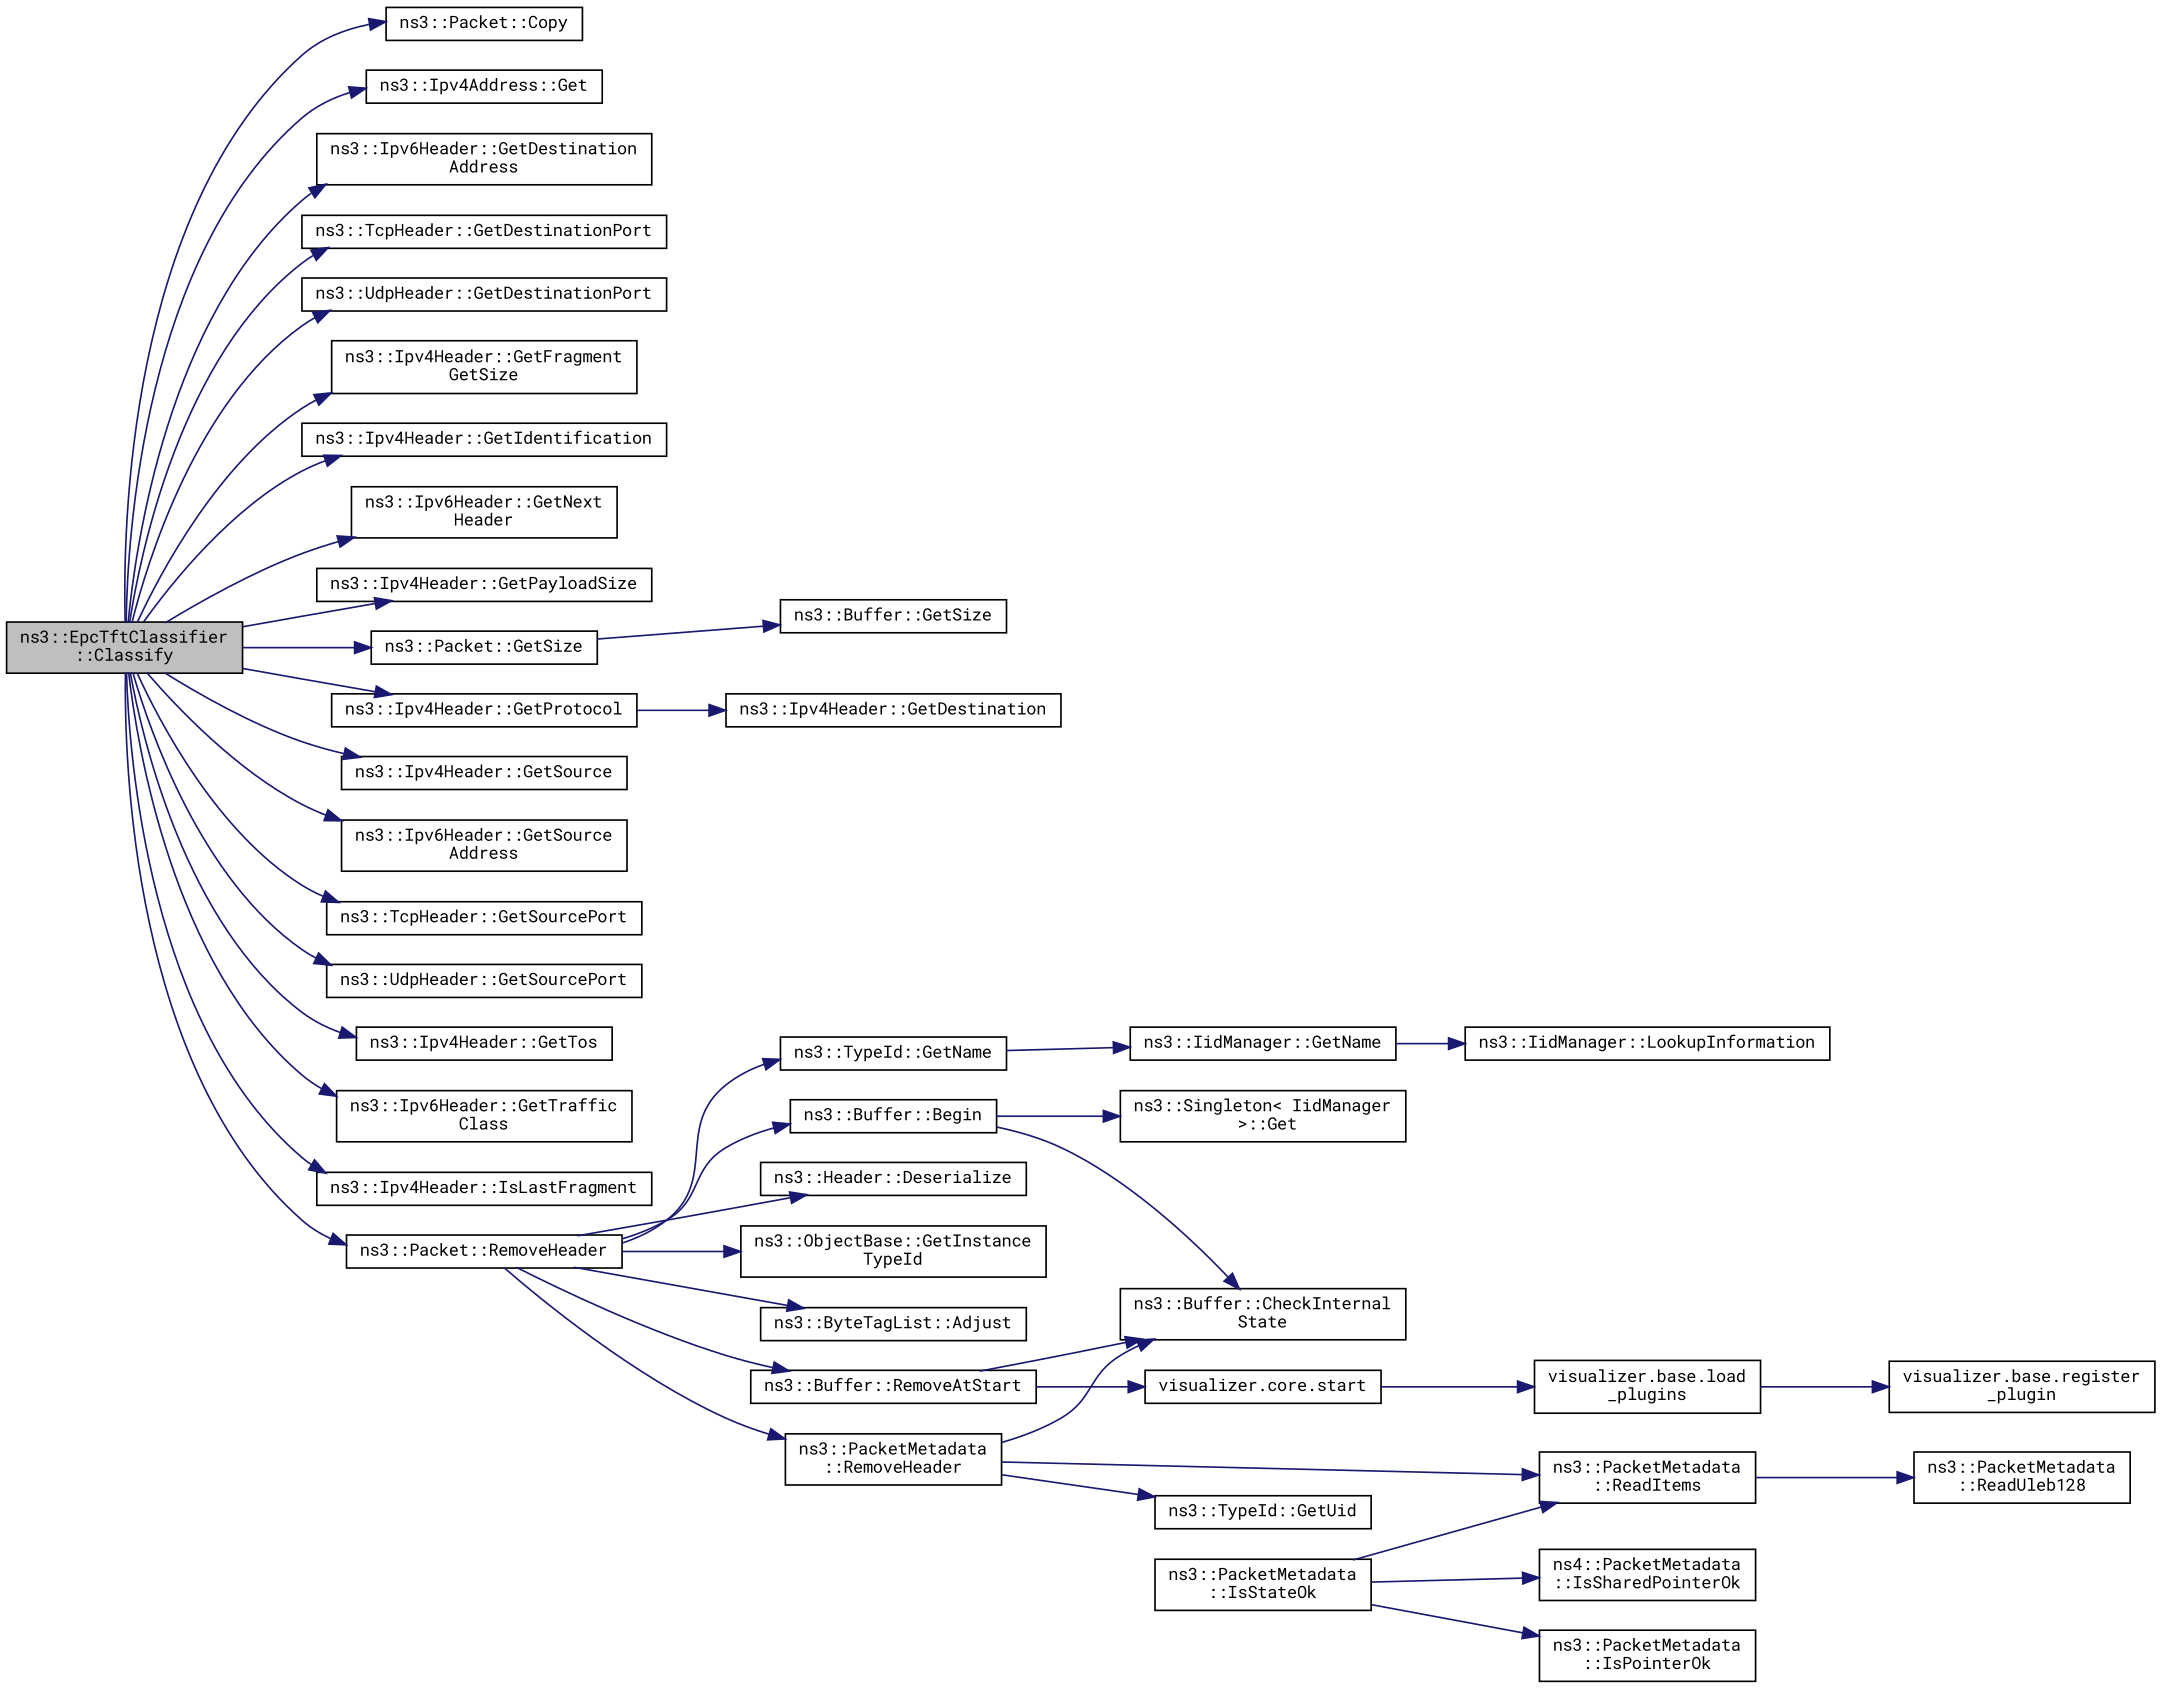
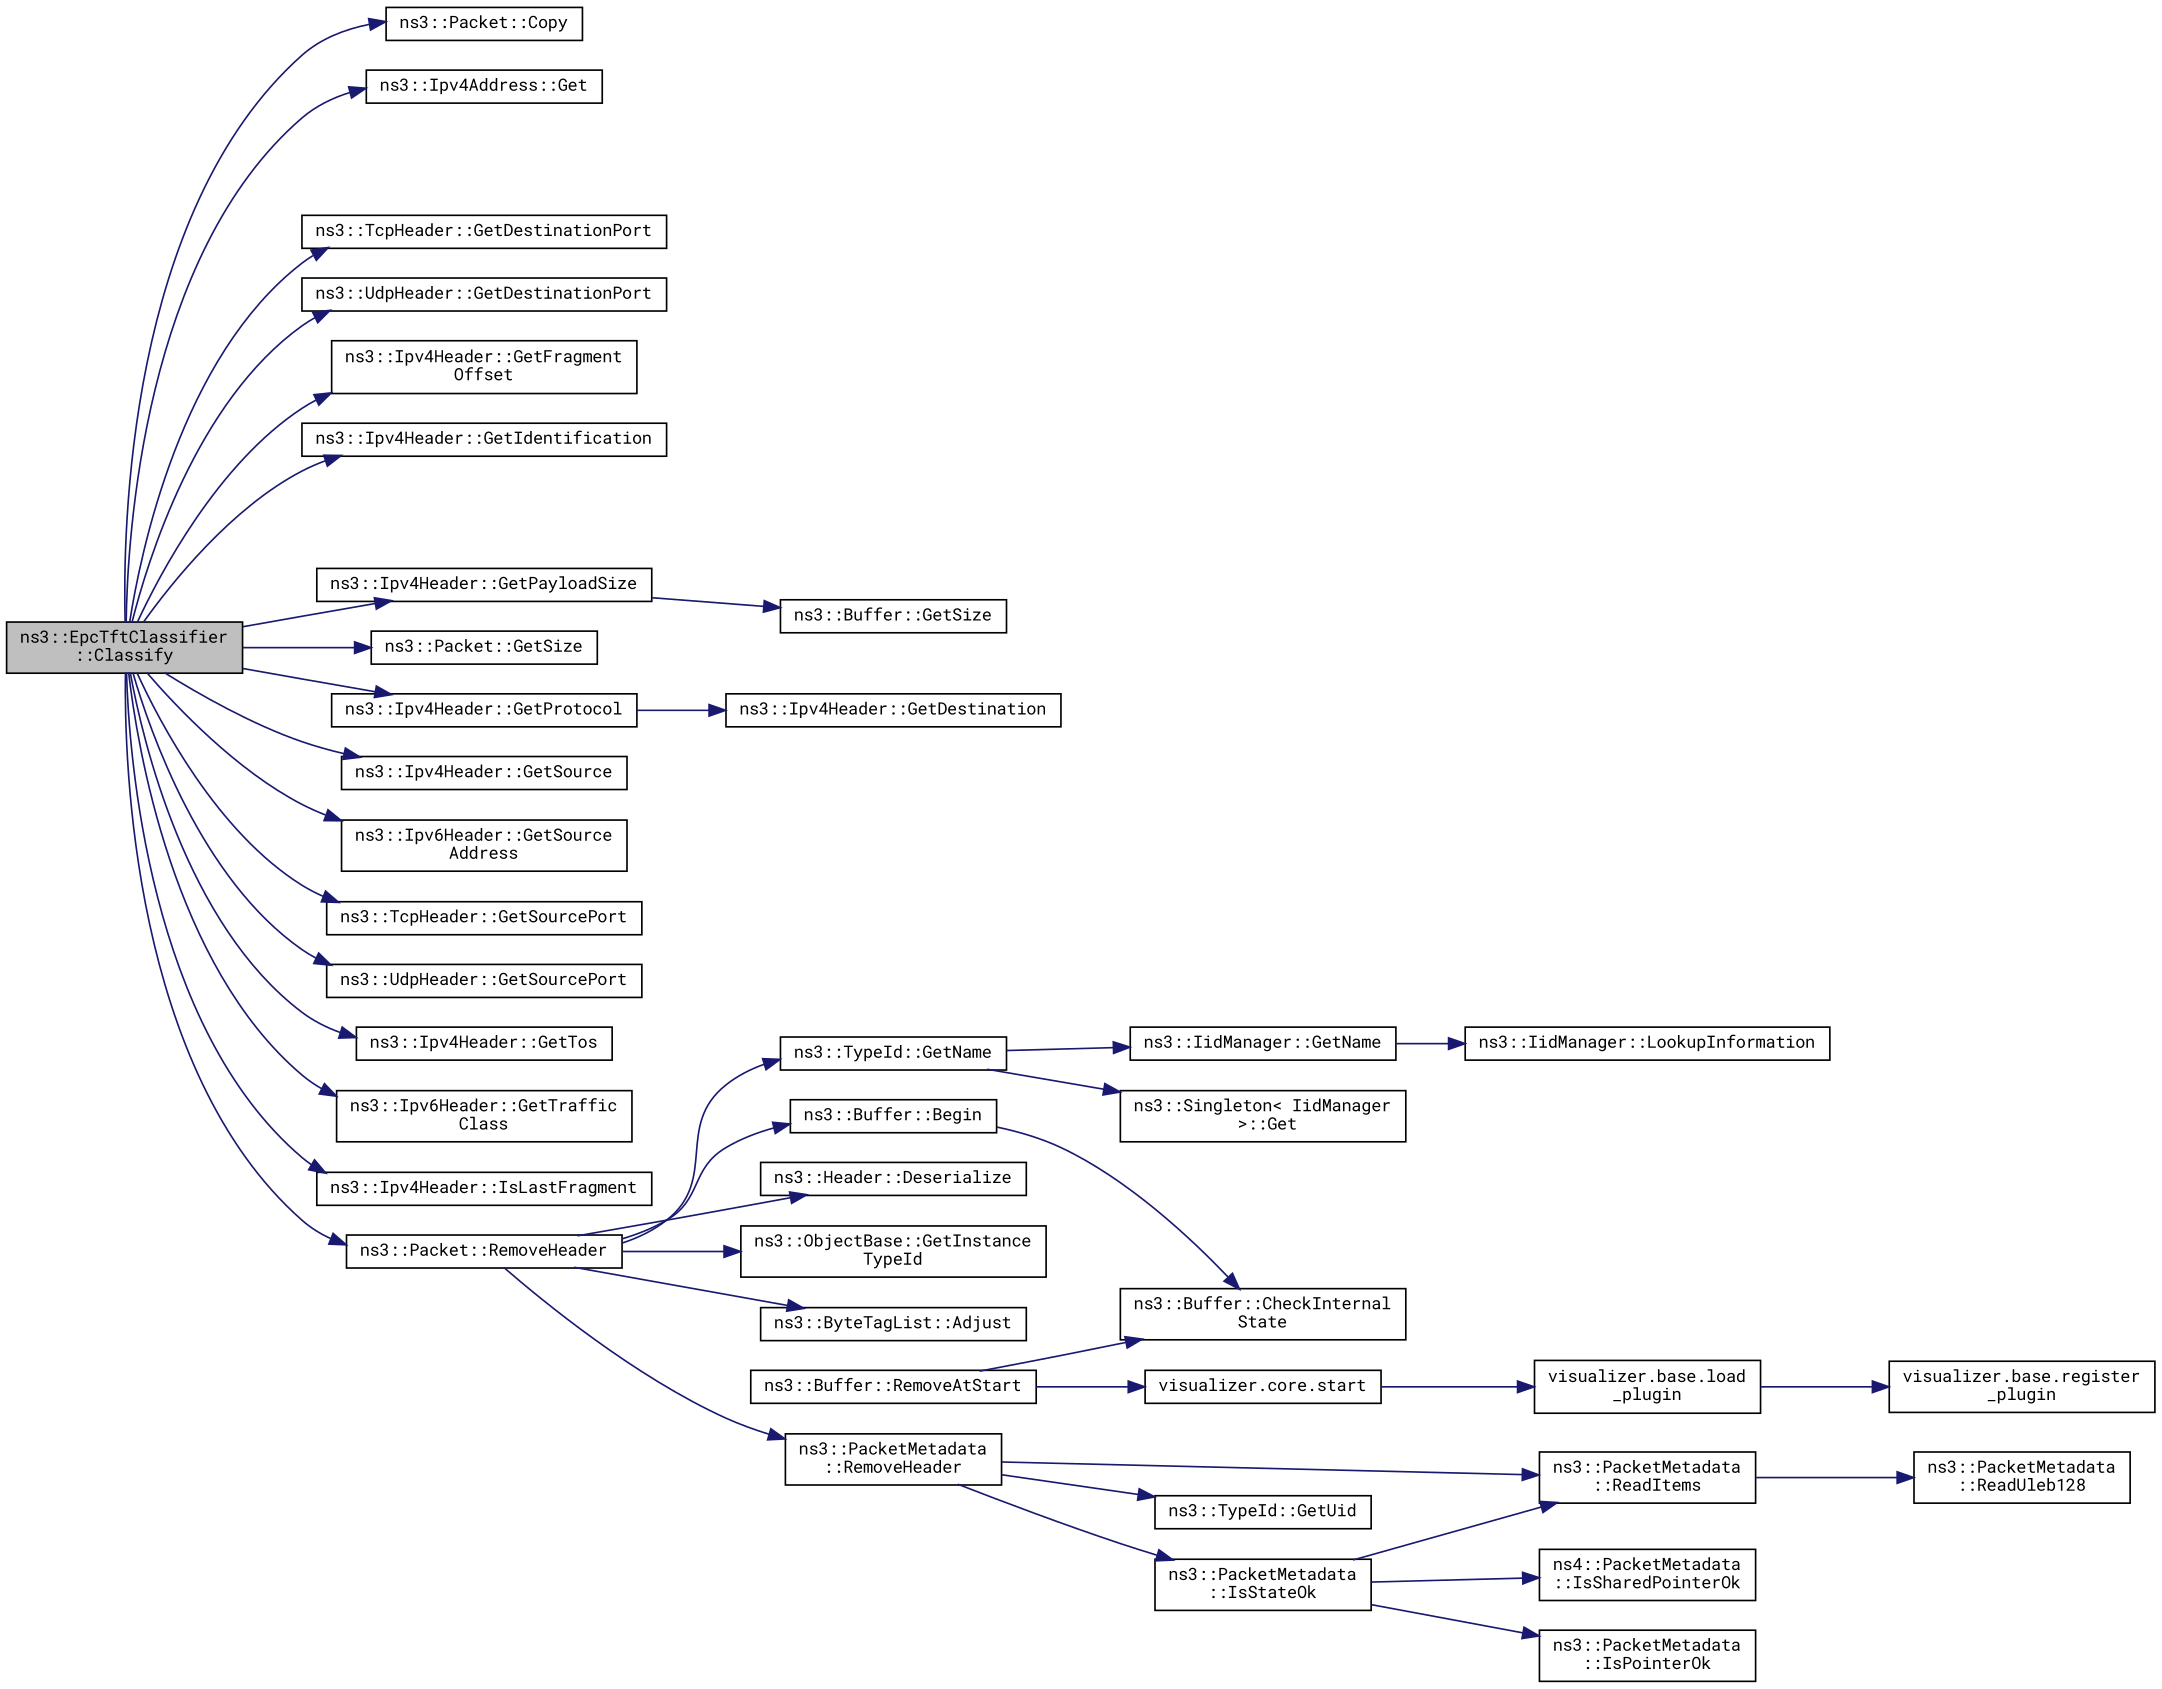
(484, 159) -> none
(484, 367) -> (484, 367)
(484, 512) -> none
(680, 633) -> (708, 602)
(1050, 1116) -> (1045, 1079)
(642, 1325) -> none
(1648, 1387) -> (1648, 1387)
(1078, 1404) -> (1057, 1521)
